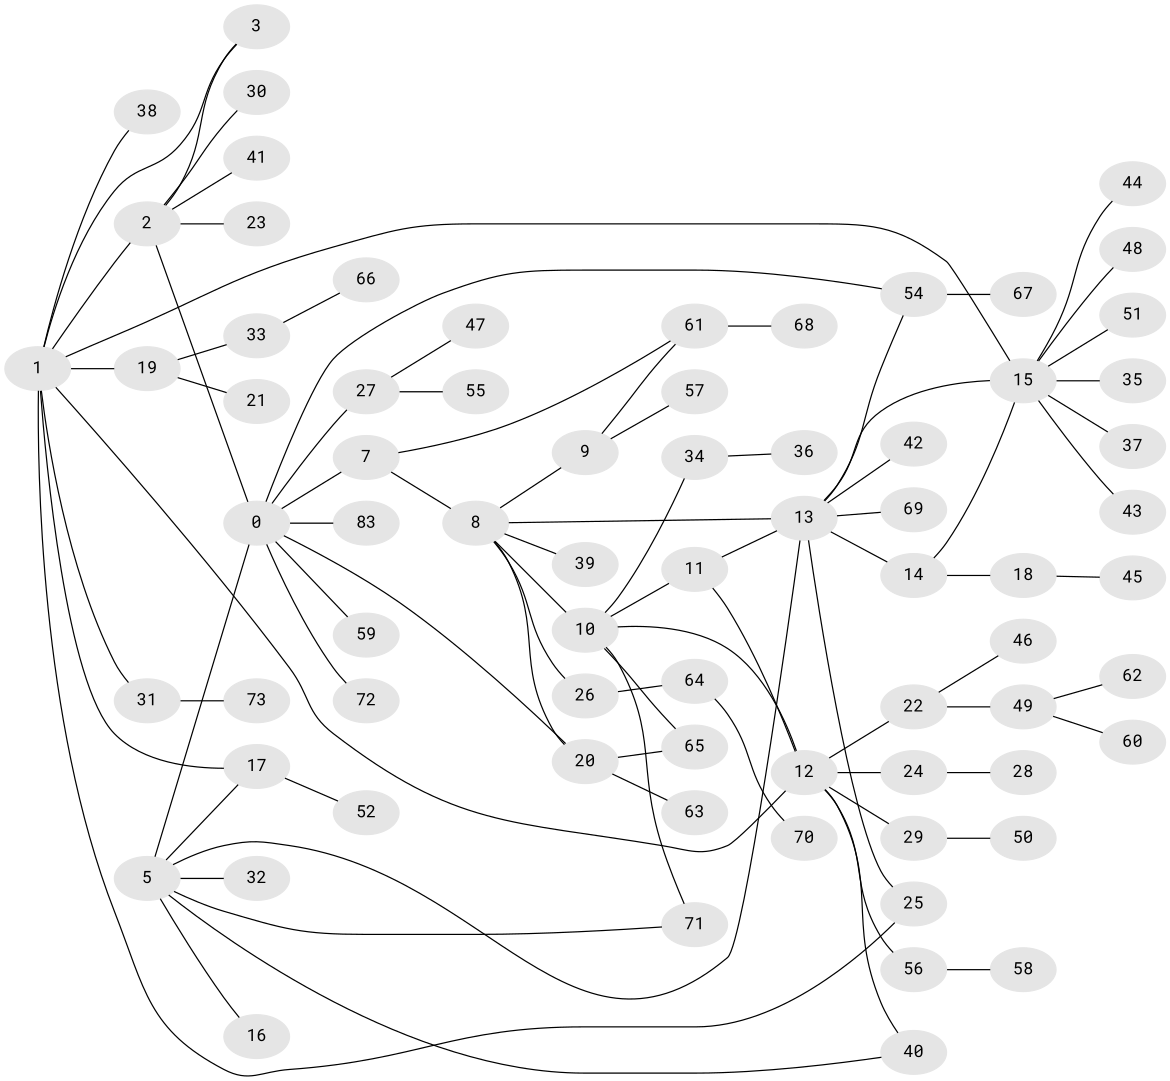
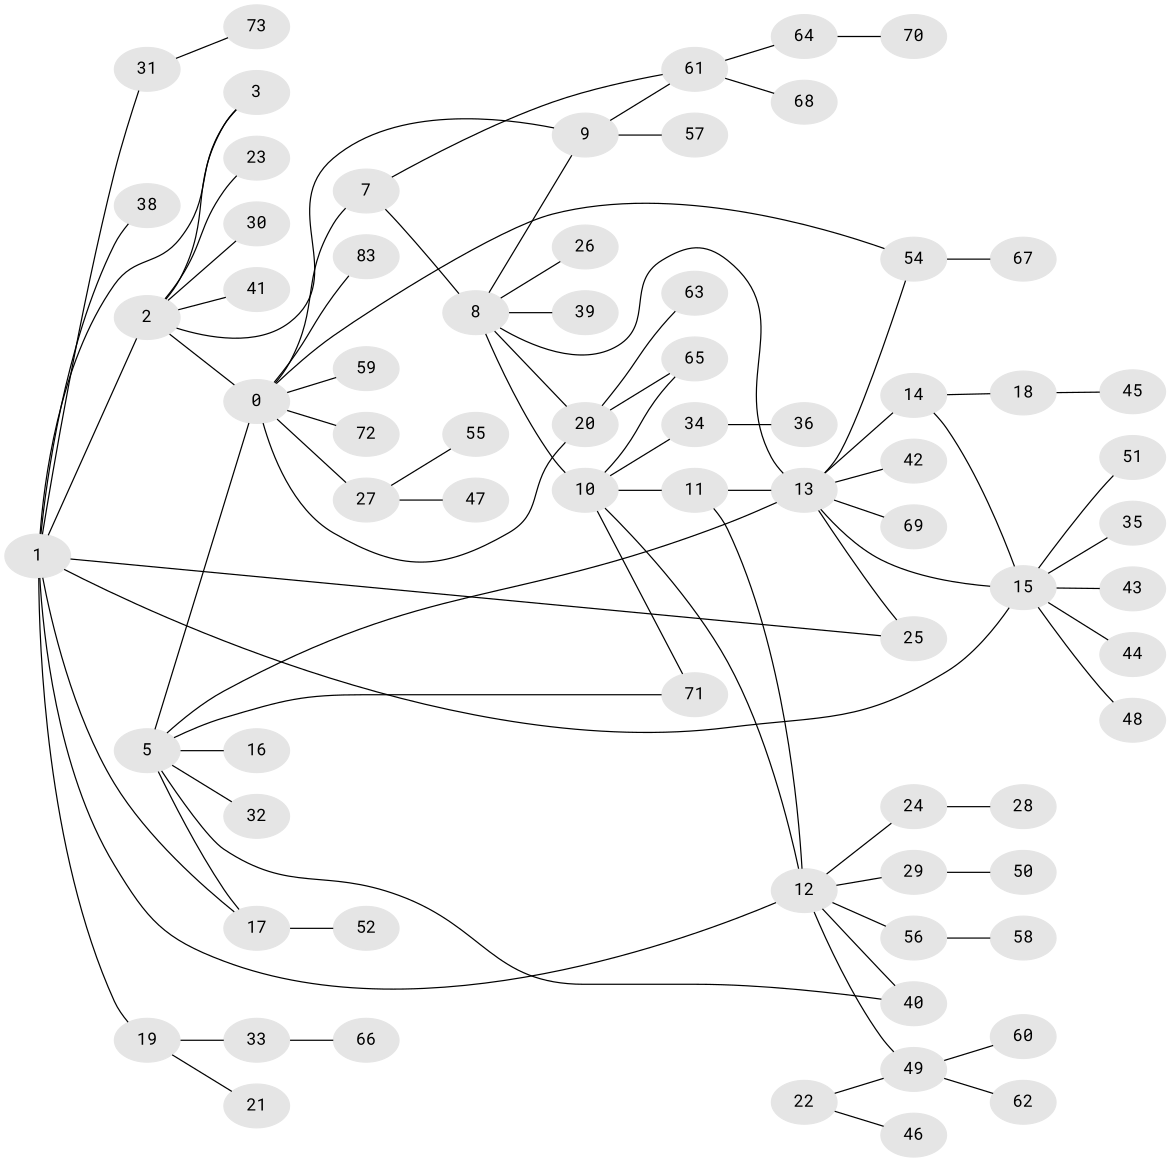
none -> (315, 185)
(1133, 447) -> none
(649, 687) -> (750, 53)
(859, 740) -> (849, 985)
